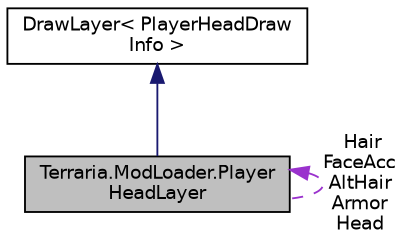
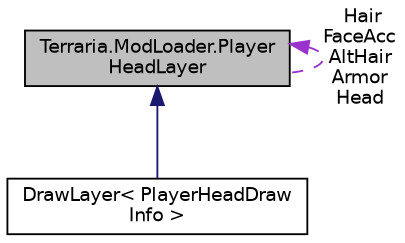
(157, 120) -> (157, 142)
